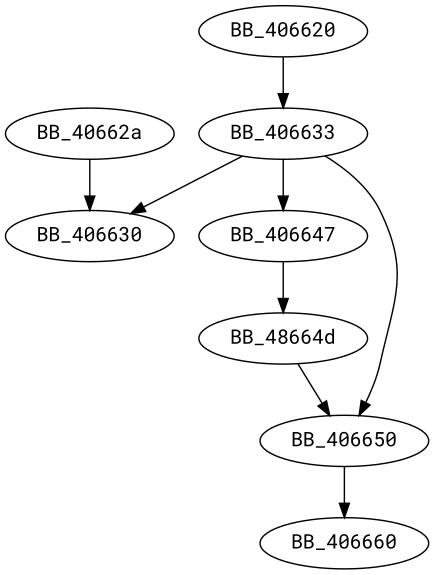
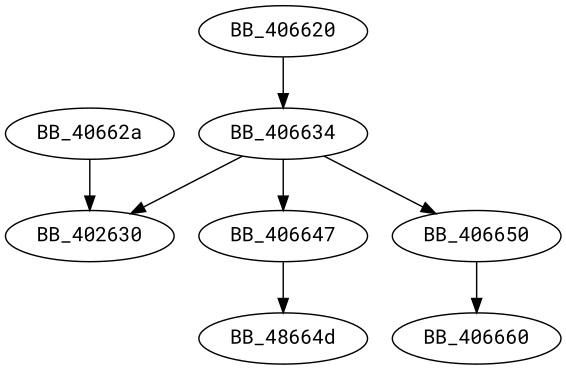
(283, 134) -> (283, 134)
(90, 236) -> (90, 236)
(310, 384) -> none
